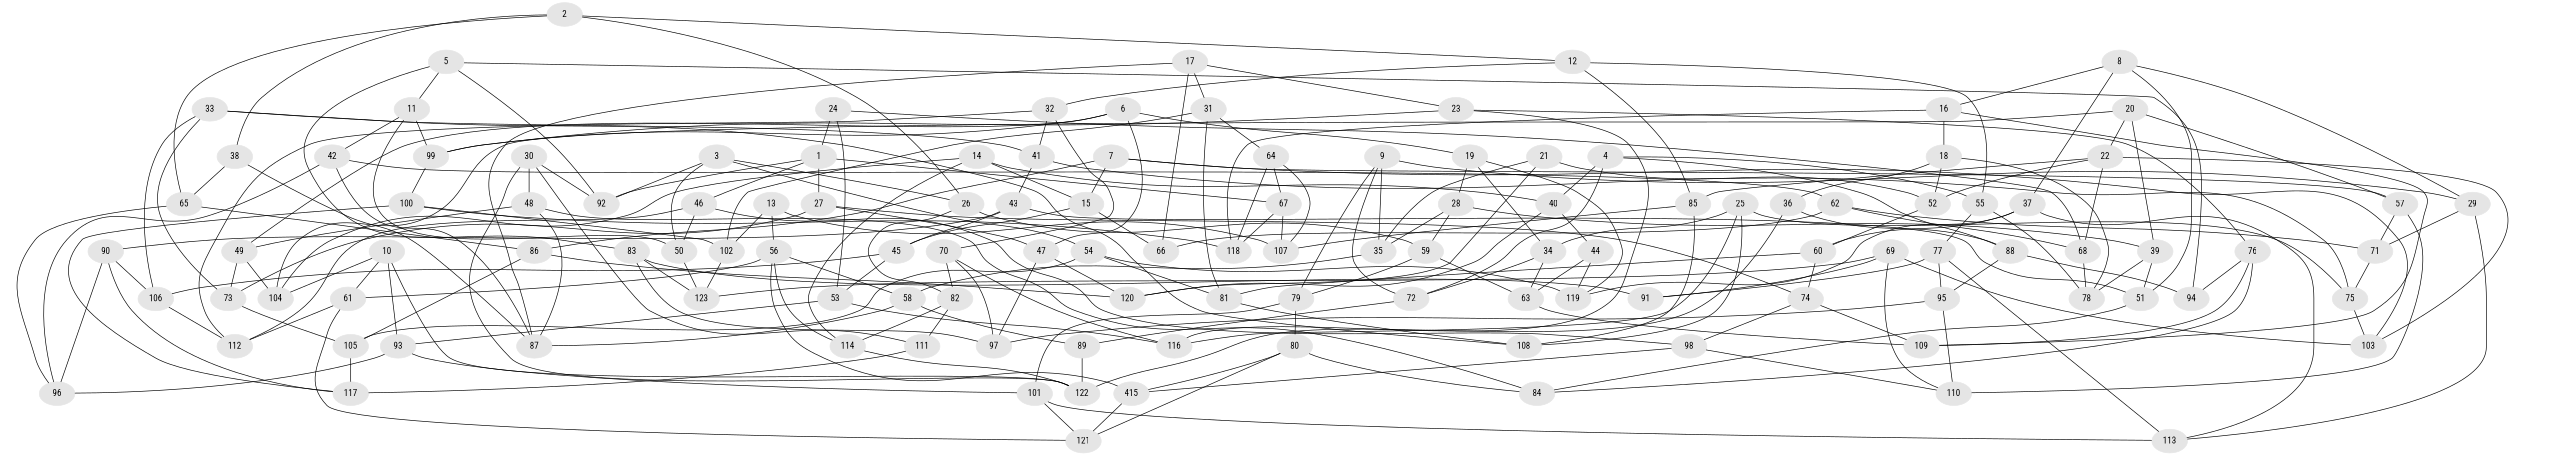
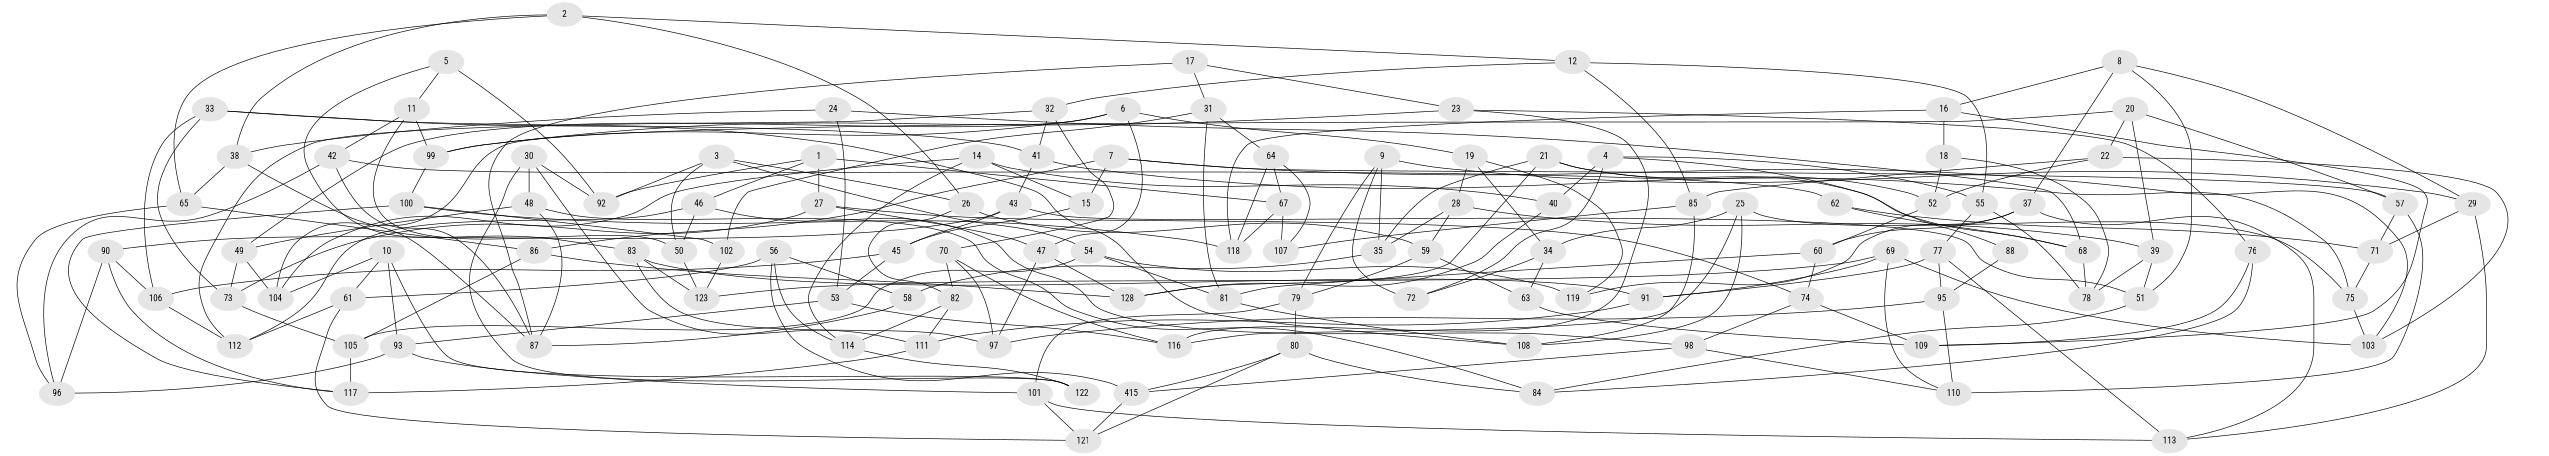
(826, 133) -> (547, 120)
(771, 204) -> none
(1788, 204) -> none
(2094, 204) -> (1817, 183)
(1161, 251) -> none
(1596, 251) -> none
(1128, 299) -> (1128, 299)
(2191, 299) -> none
none -> (1388, 325)
(1082, 346) -> none
